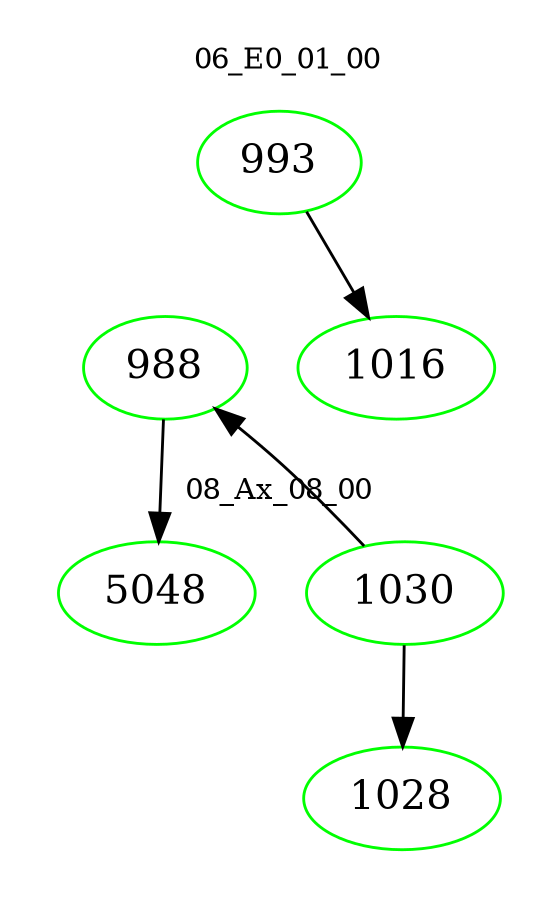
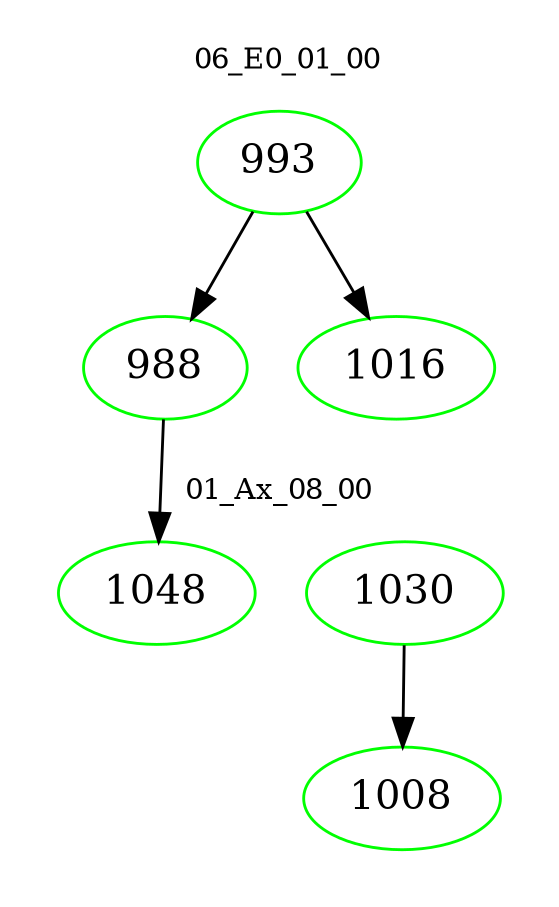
(303, 484) -> (229, 253)
(279, 492) -> (279, 492)
(157, 593) -> (157, 593)
(402, 798) -> (402, 798)
